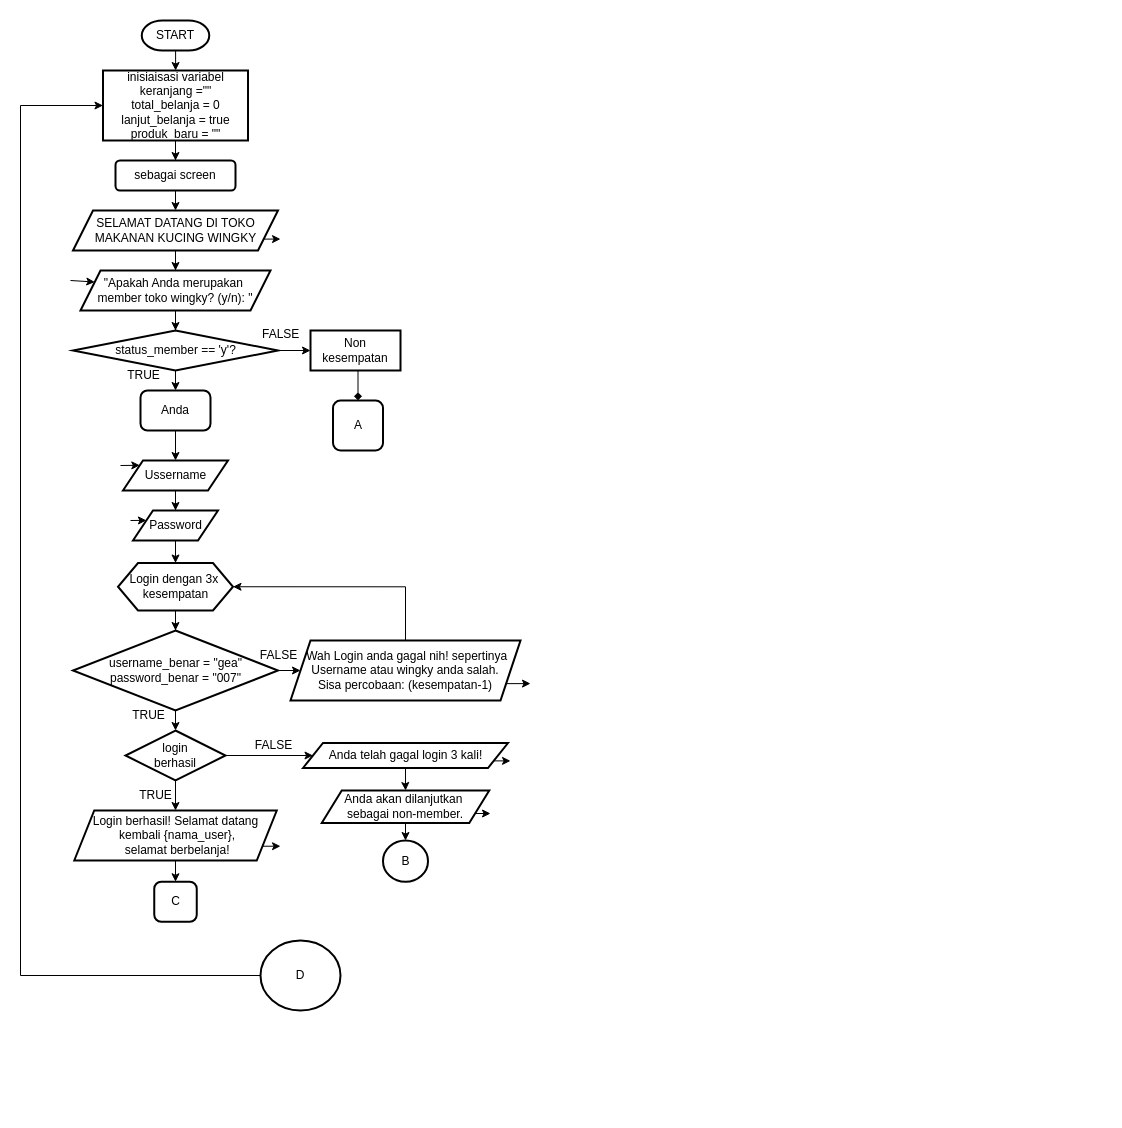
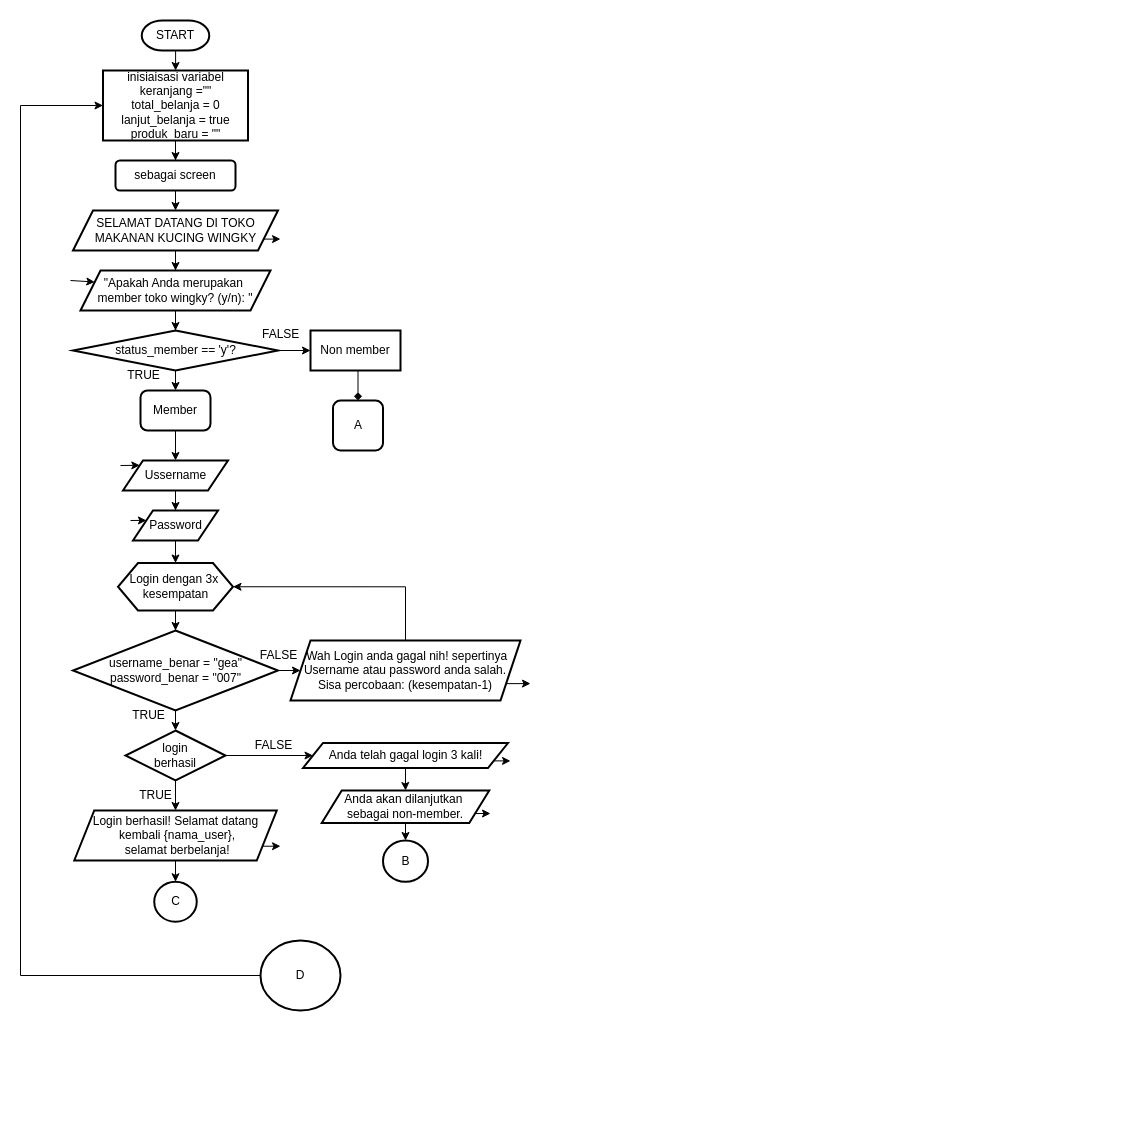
(356, 351) -> (356, 351)
(176, 411) -> (176, 411)
(406, 671) -> (406, 671)
(176, 902) -> (176, 902)
